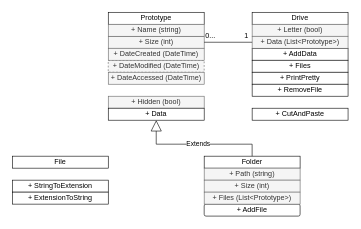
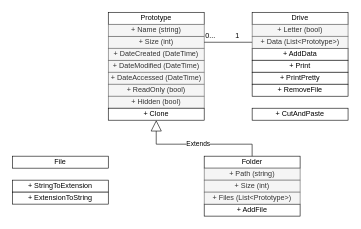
(246, 36) -> (237, 36)
(156, 66) -> (156, 66)
(300, 66) -> (300, 66)
none -> (156, 90)
(156, 114) -> (156, 114)
(252, 210) -> (252, 210)
